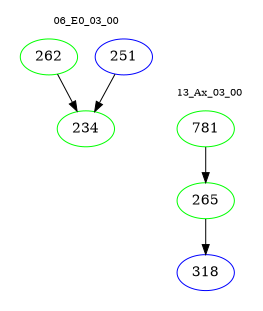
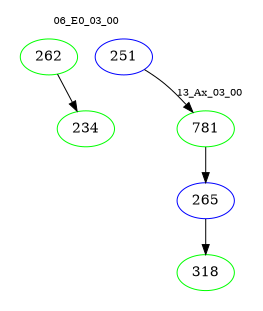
(107, 88) -> (176, 94)
(206, 201) -> (206, 201)
(206, 273) -> (206, 273)
